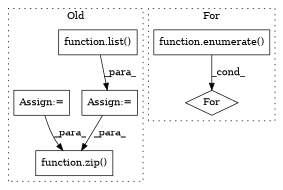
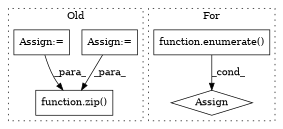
(98, 42) -> none
(212, 103) -> (212, 103)
